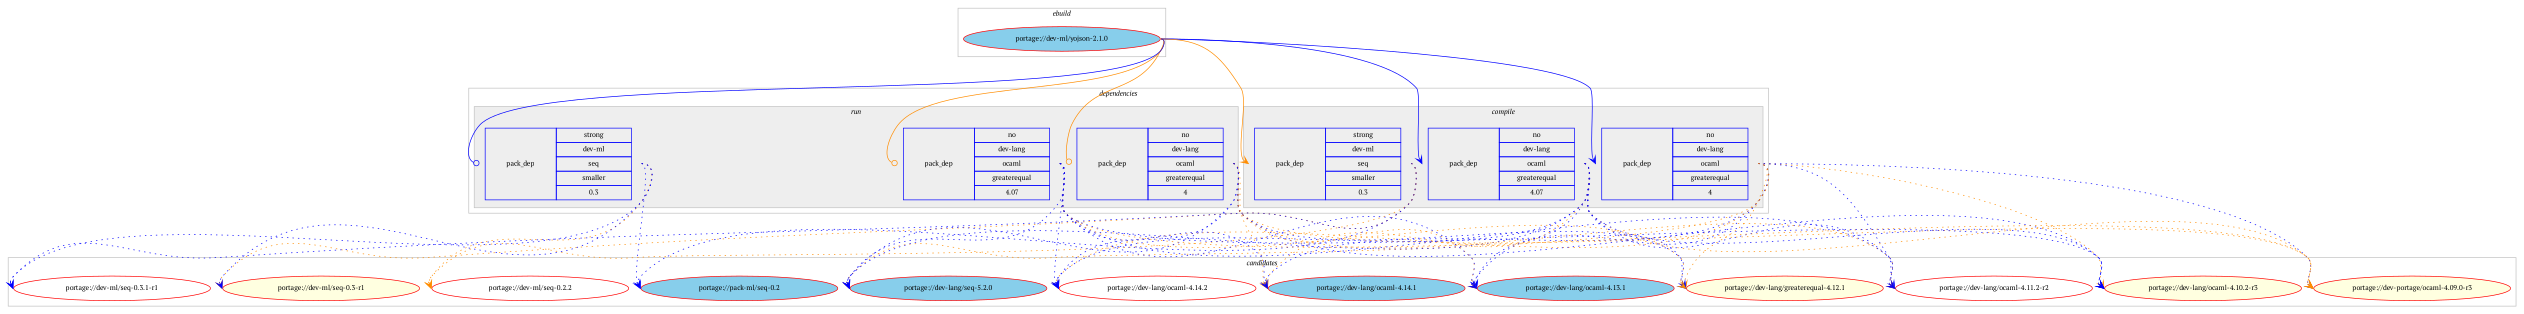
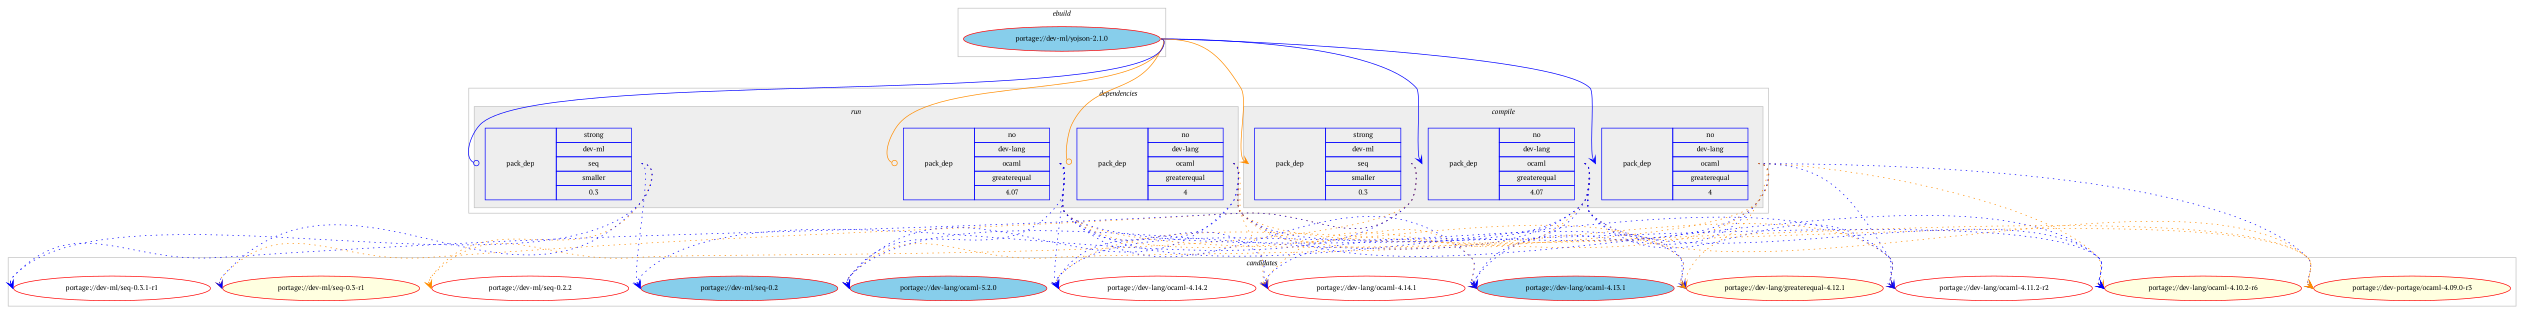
(739, 288) -> (739, 288)
(948, 288) -> (948, 288)
(1367, 288) -> (1367, 288)
(2203, 288) -> (2203, 288)
